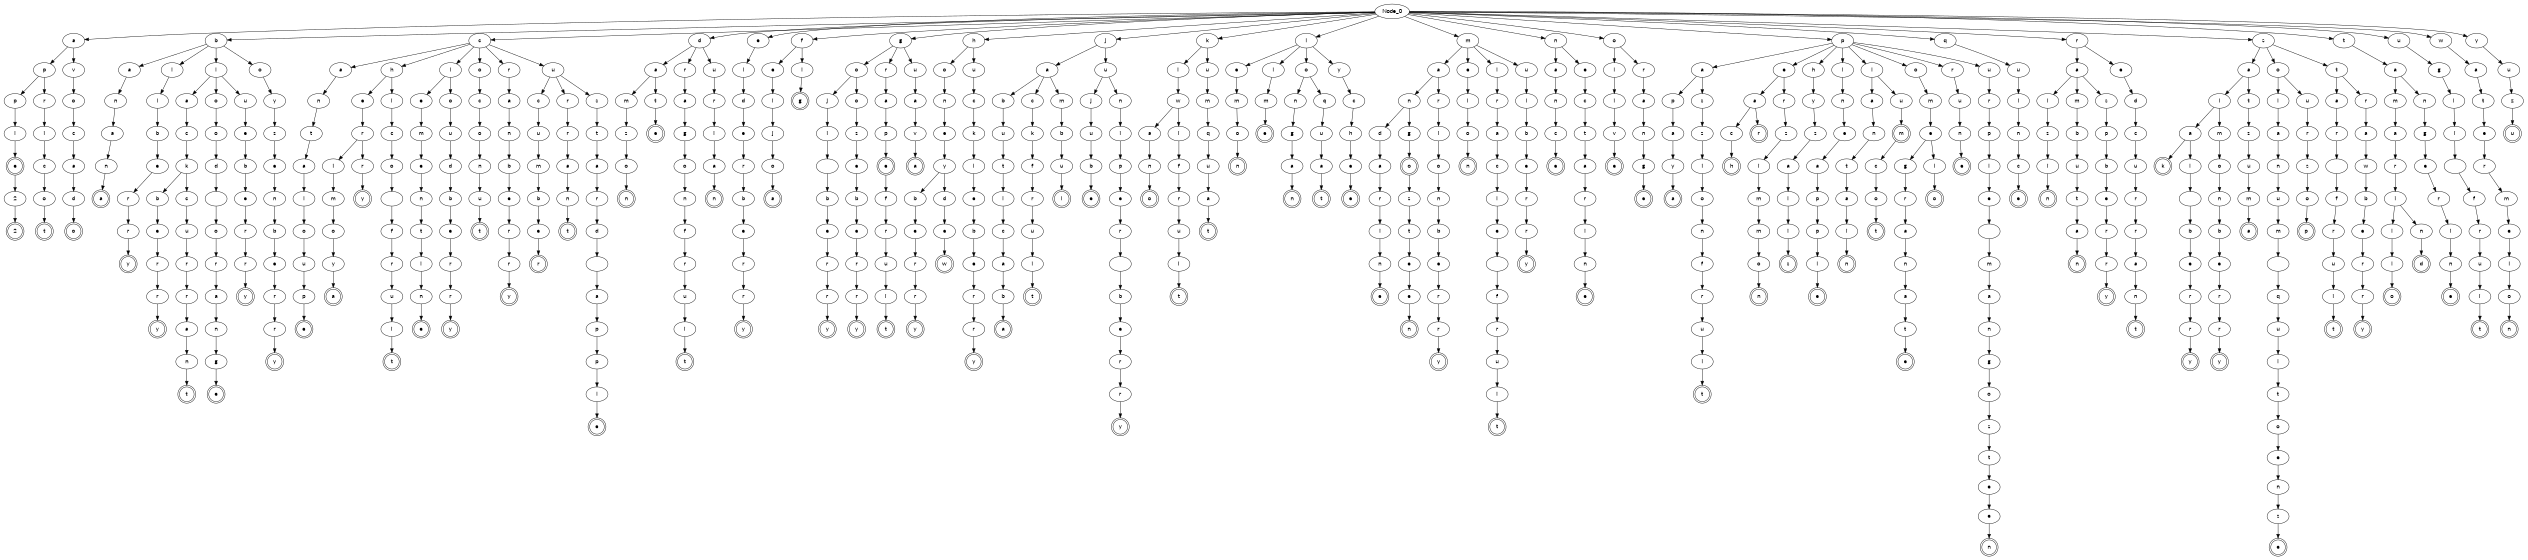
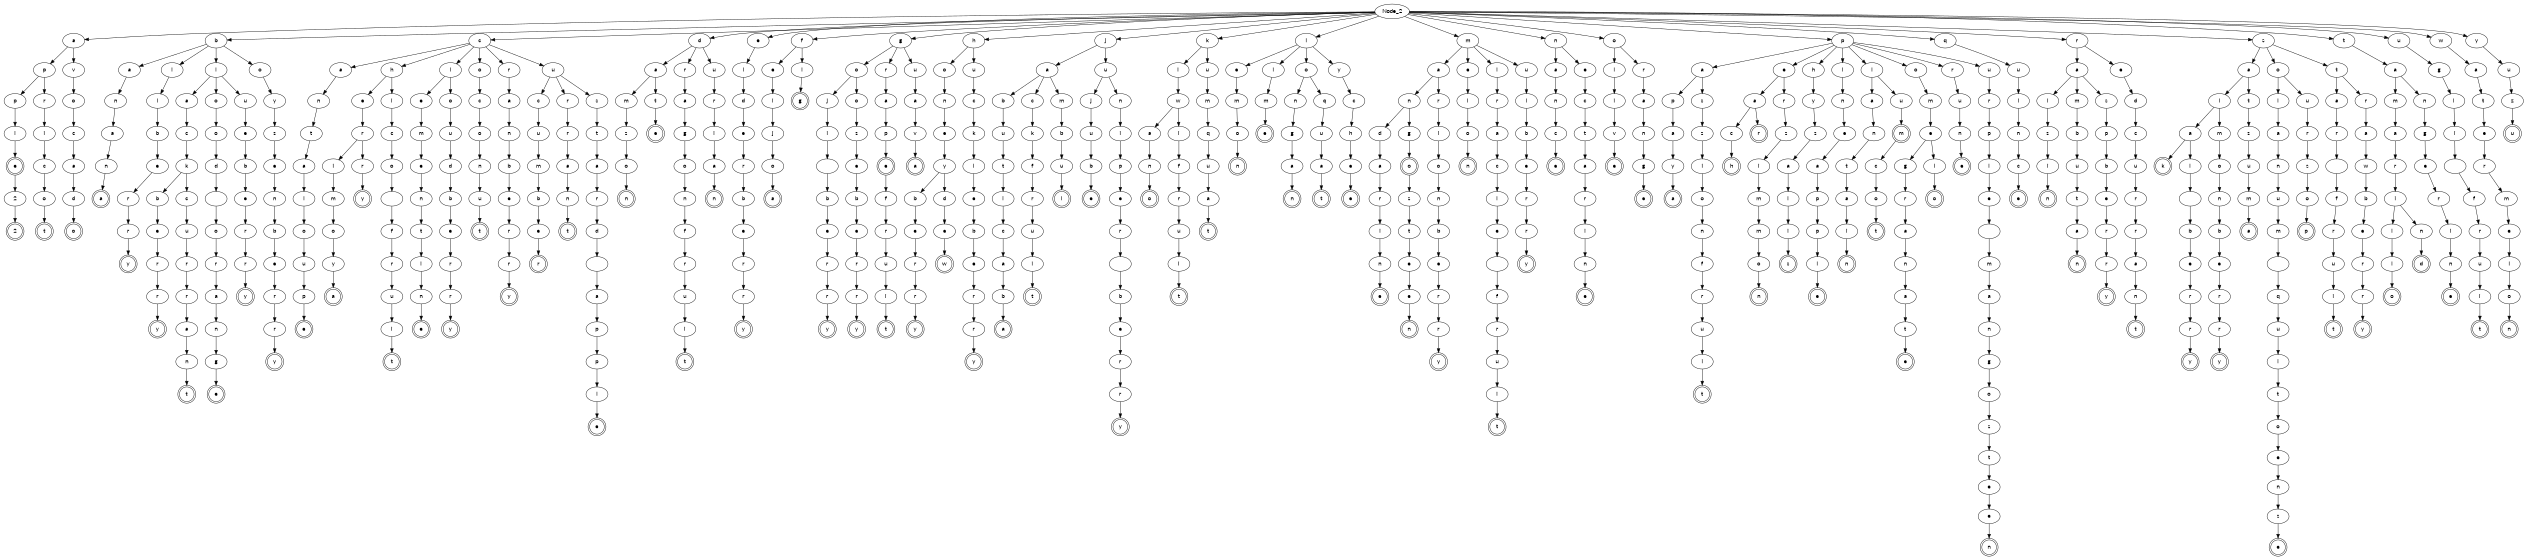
(1392, 11) -> (1392, 11)
